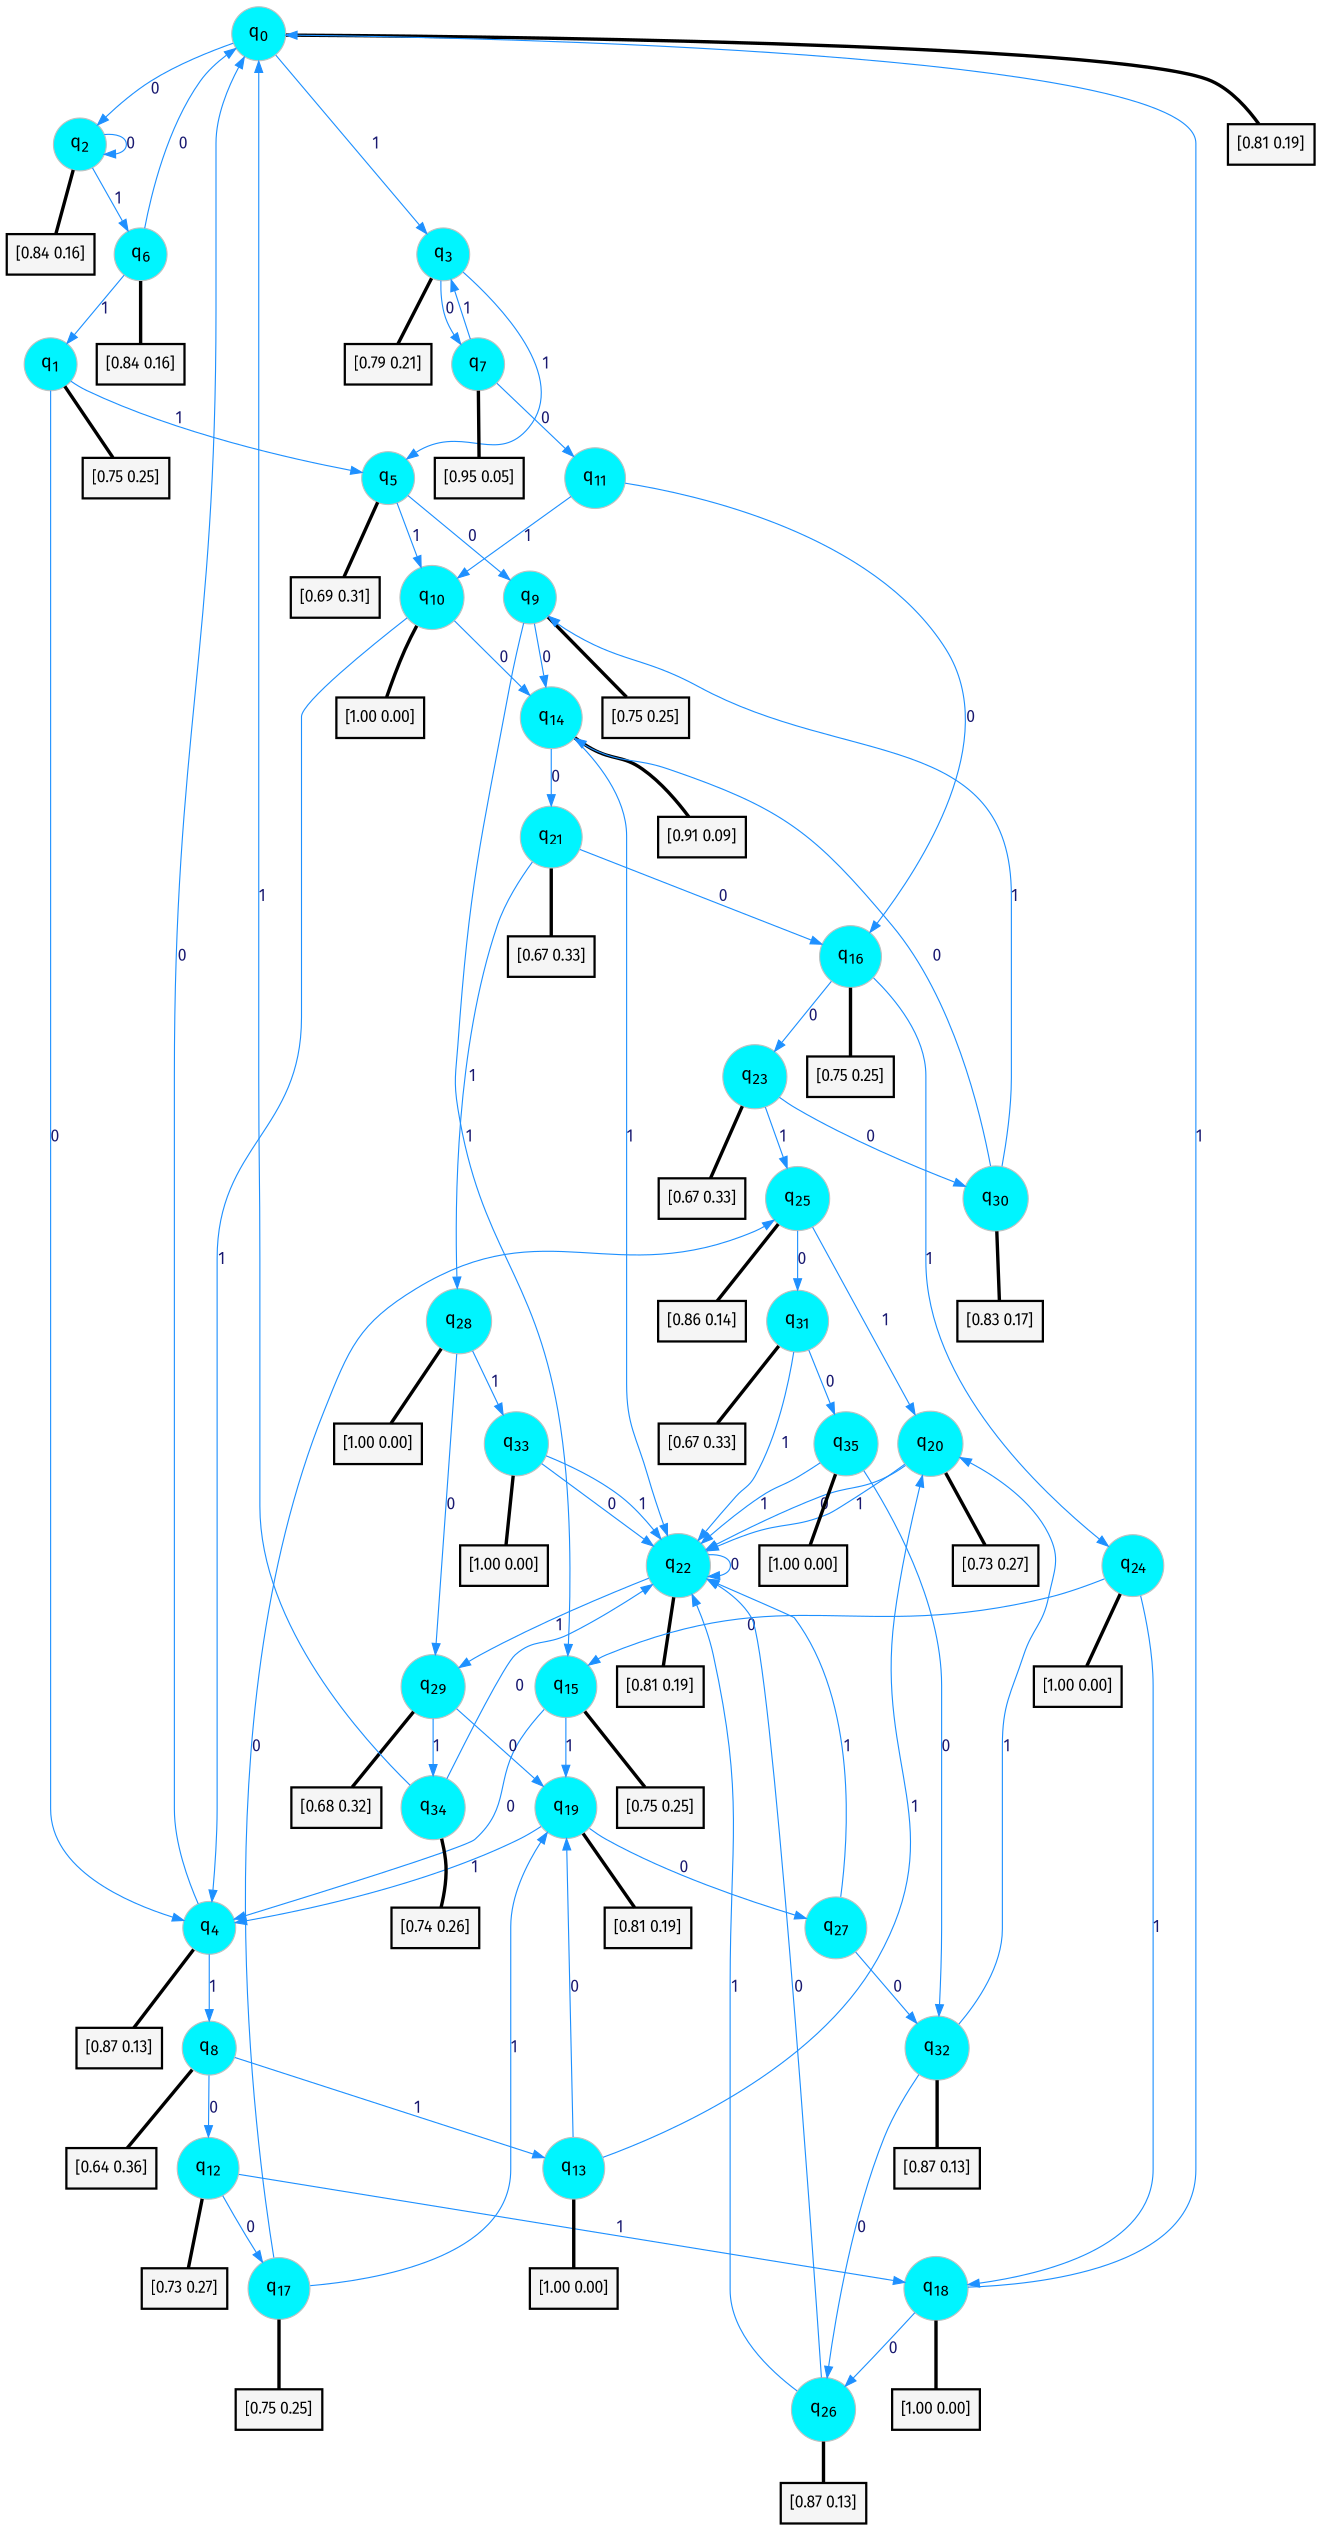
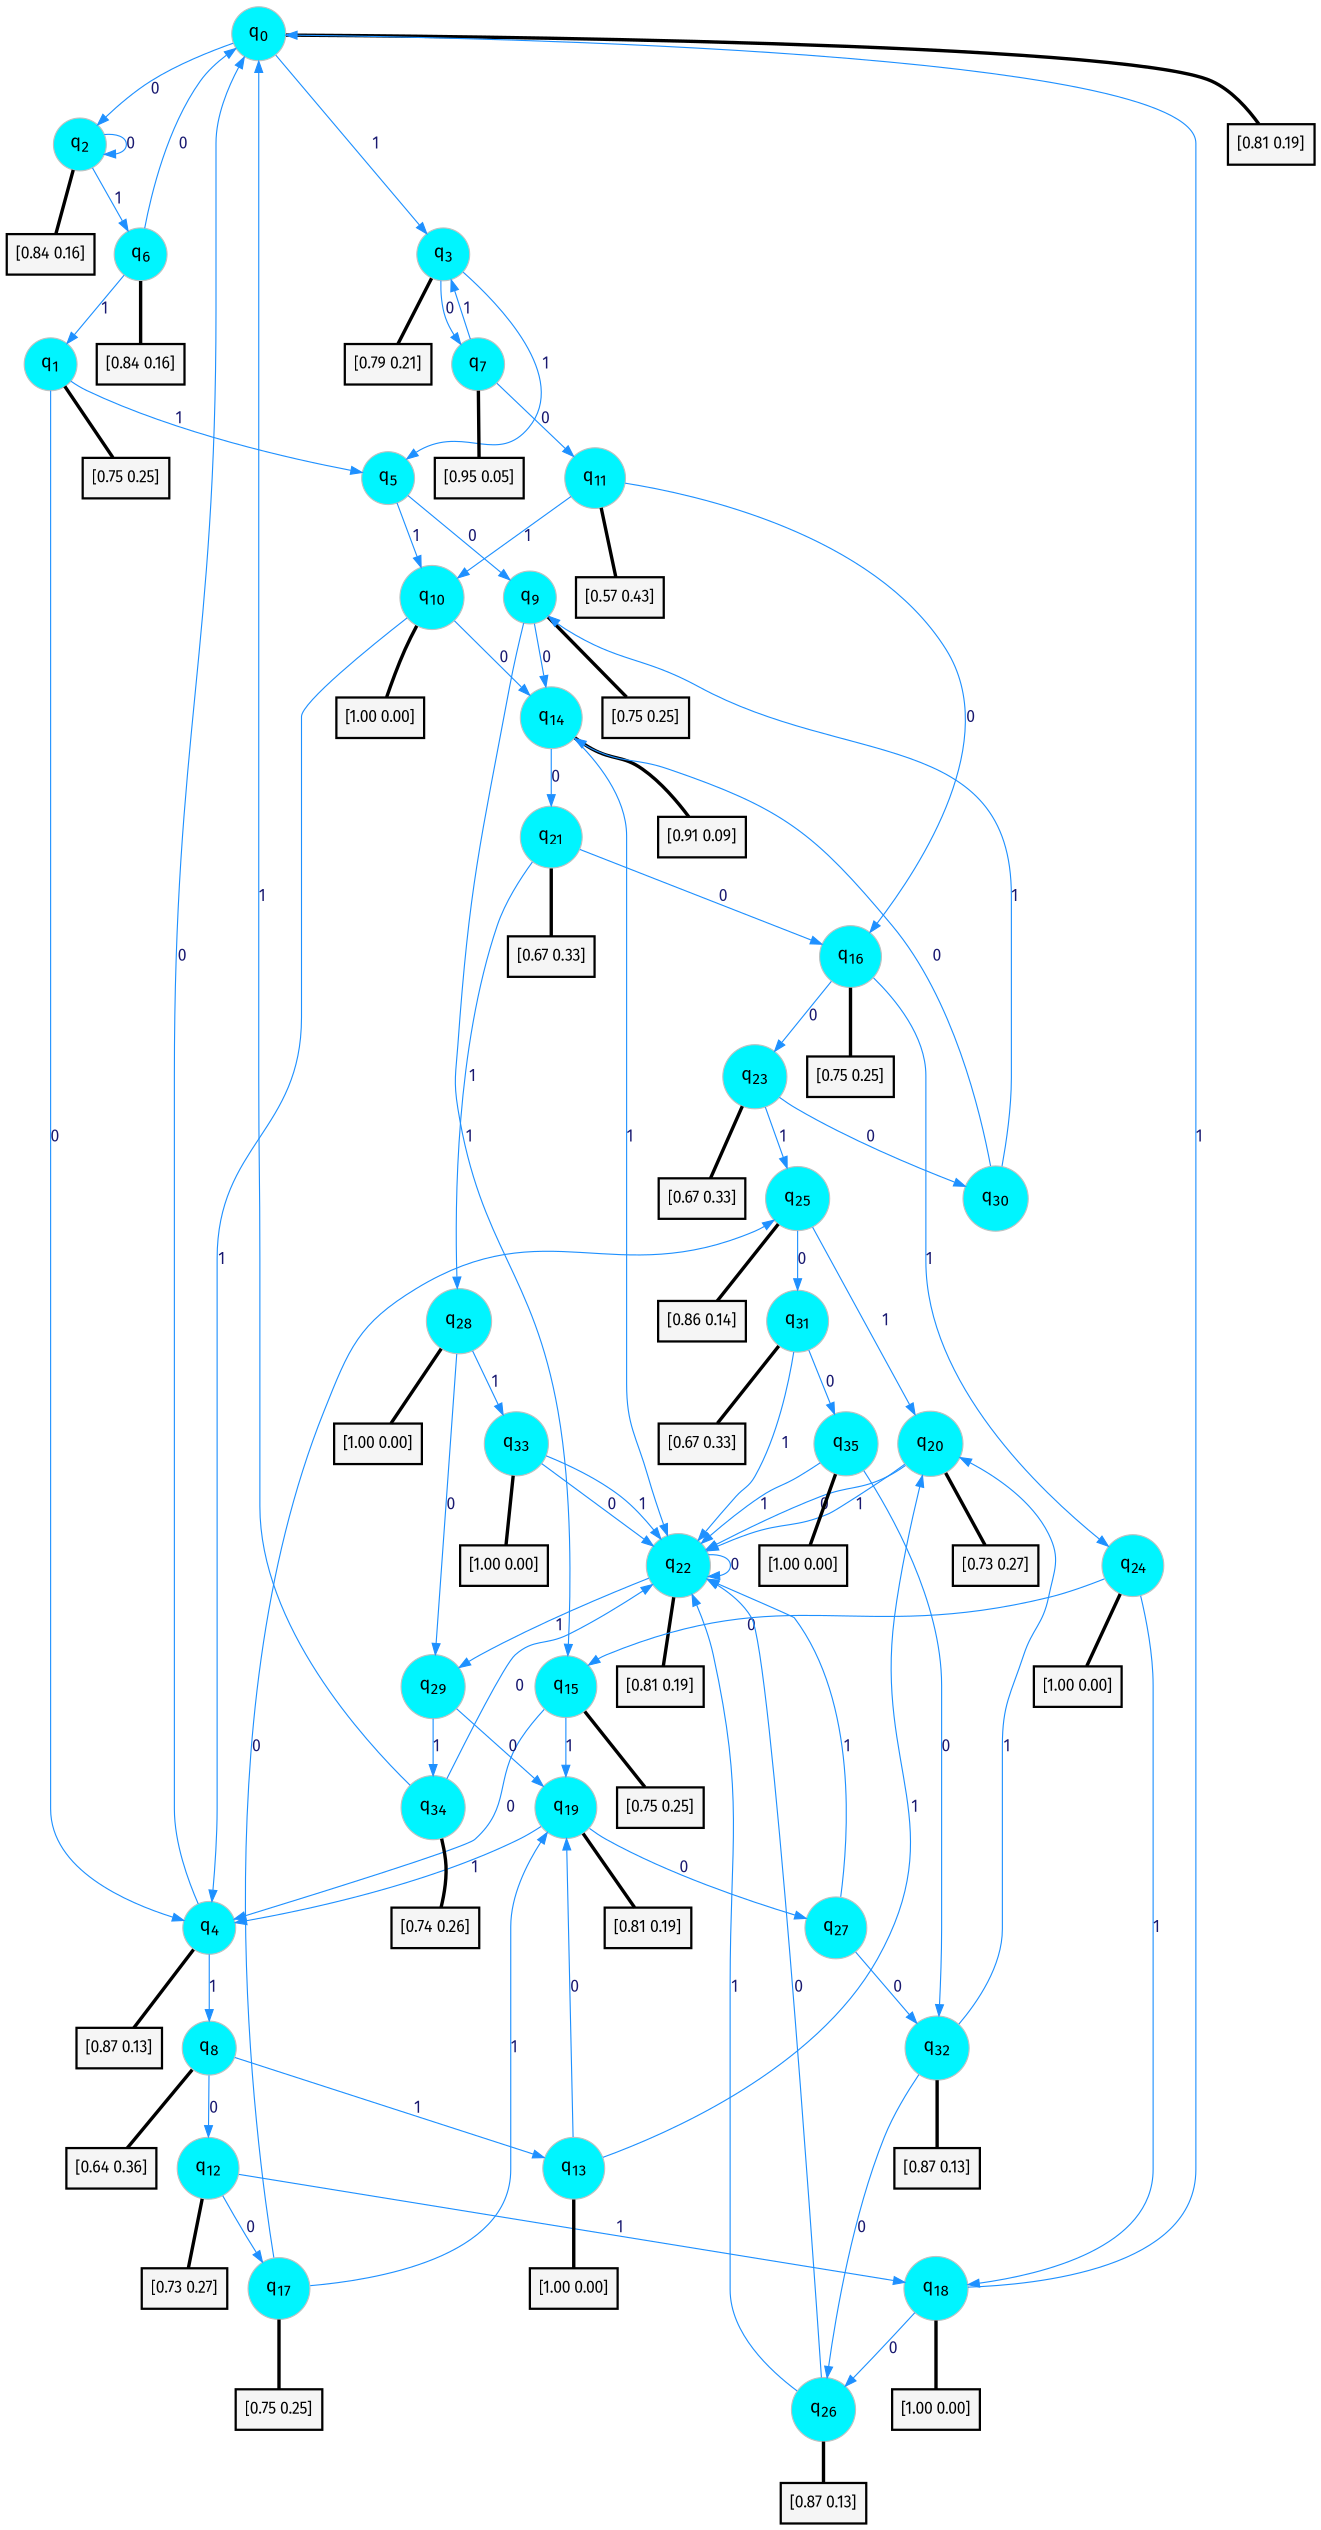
(335, 597) -> none
none -> (620, 597)
(1000, 1321) -> none
(336, 1808) -> none
